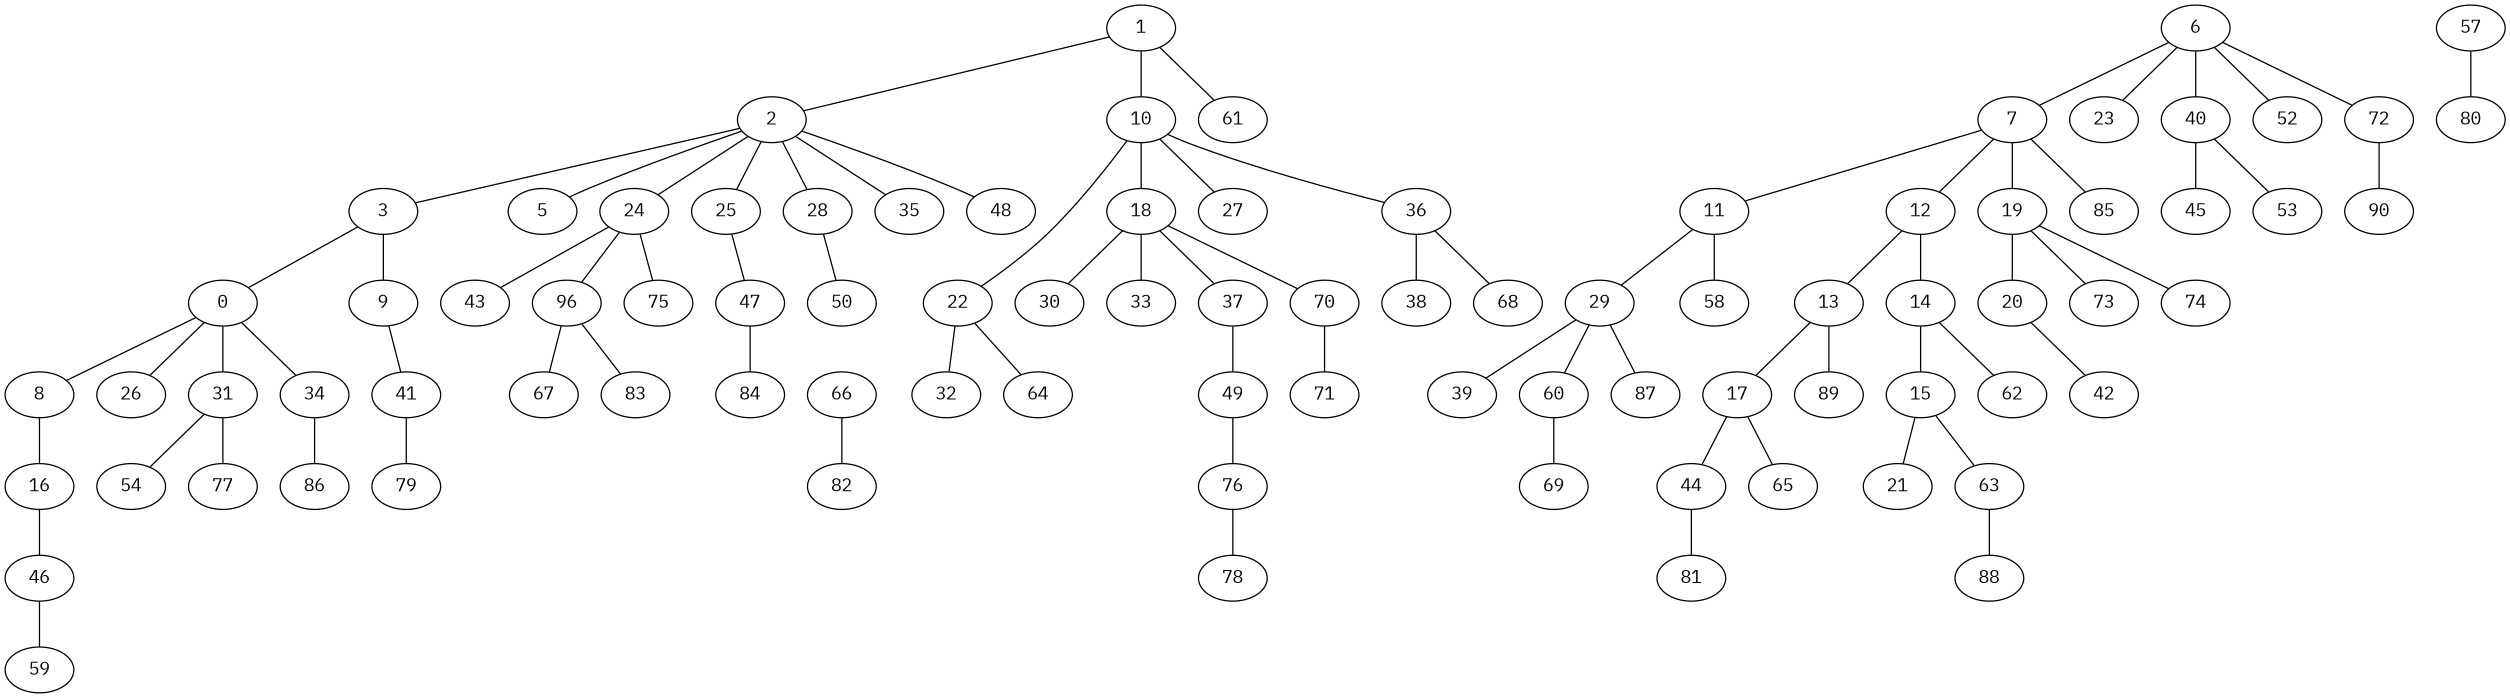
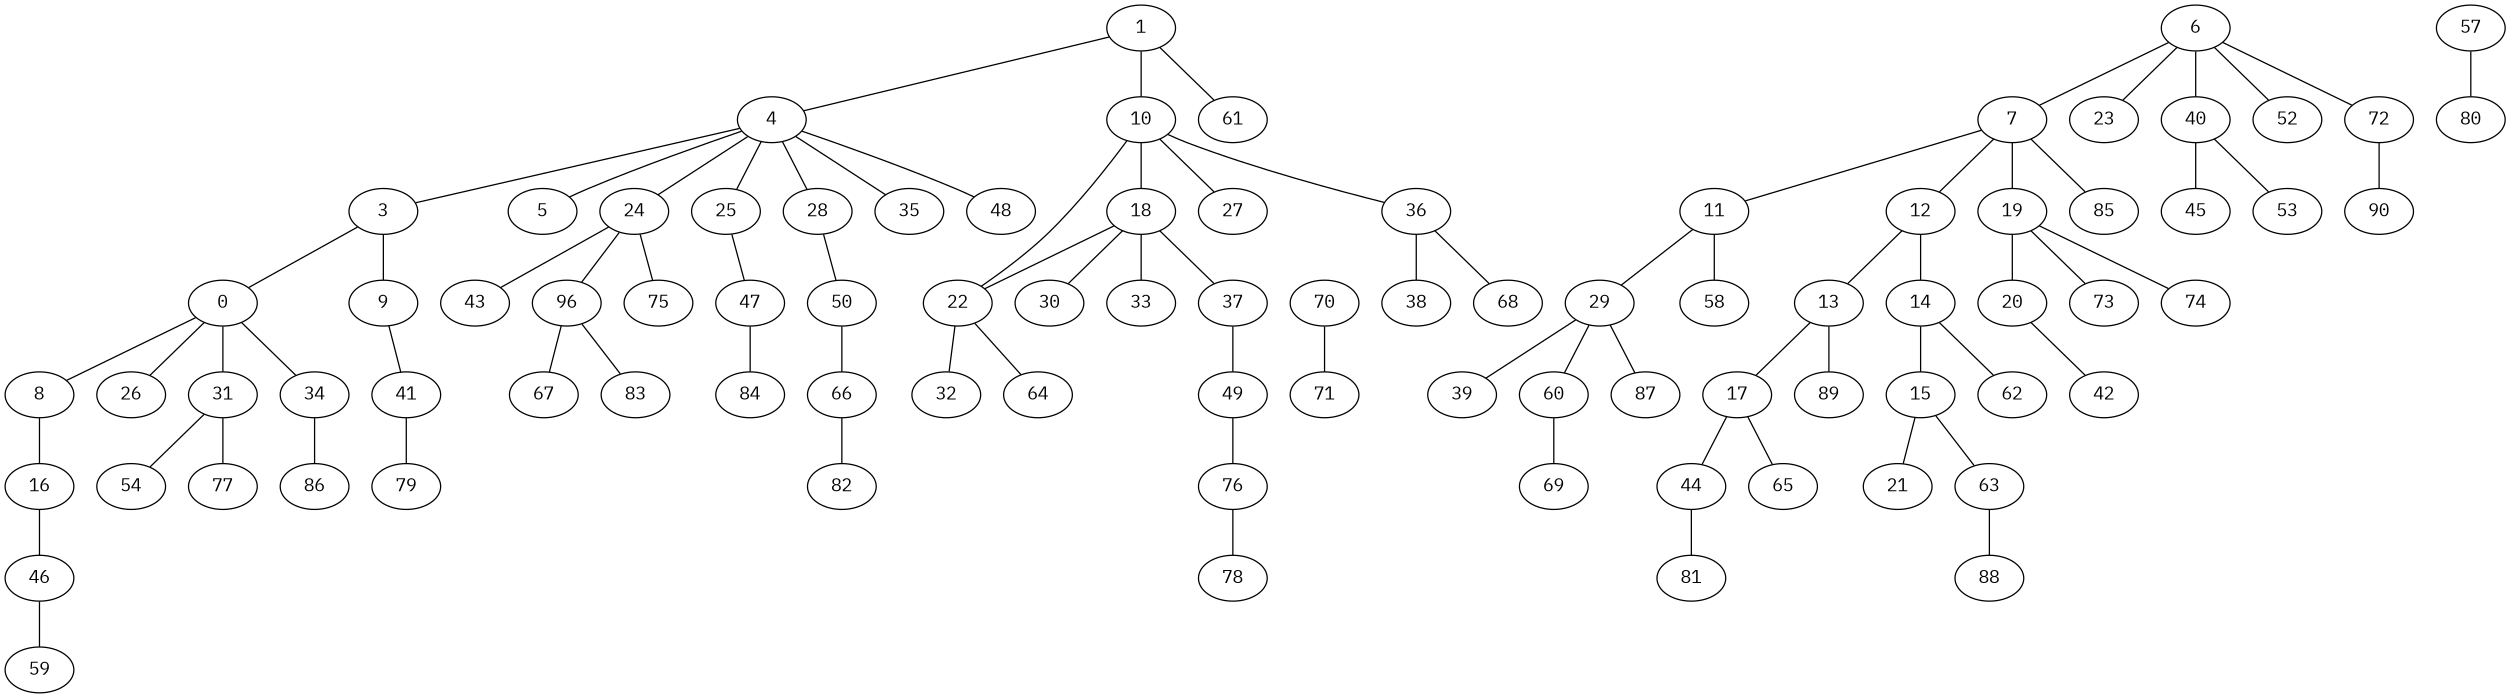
(772, 120) -> (772, 120)
(1233, 257) -> (1050, 257)
none -> (842, 349)
